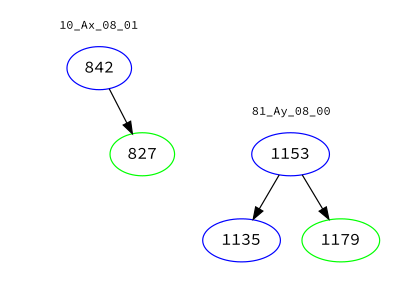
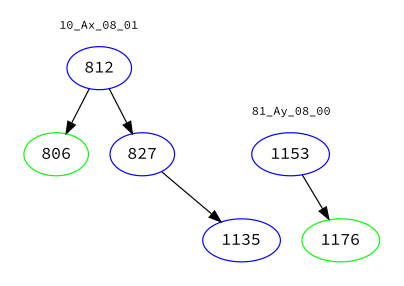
(99, 68) -> (99, 68)
none -> (56, 154)
(142, 154) -> (142, 154)
(269, 192) -> (187, 193)
(341, 240) -> (341, 240)
